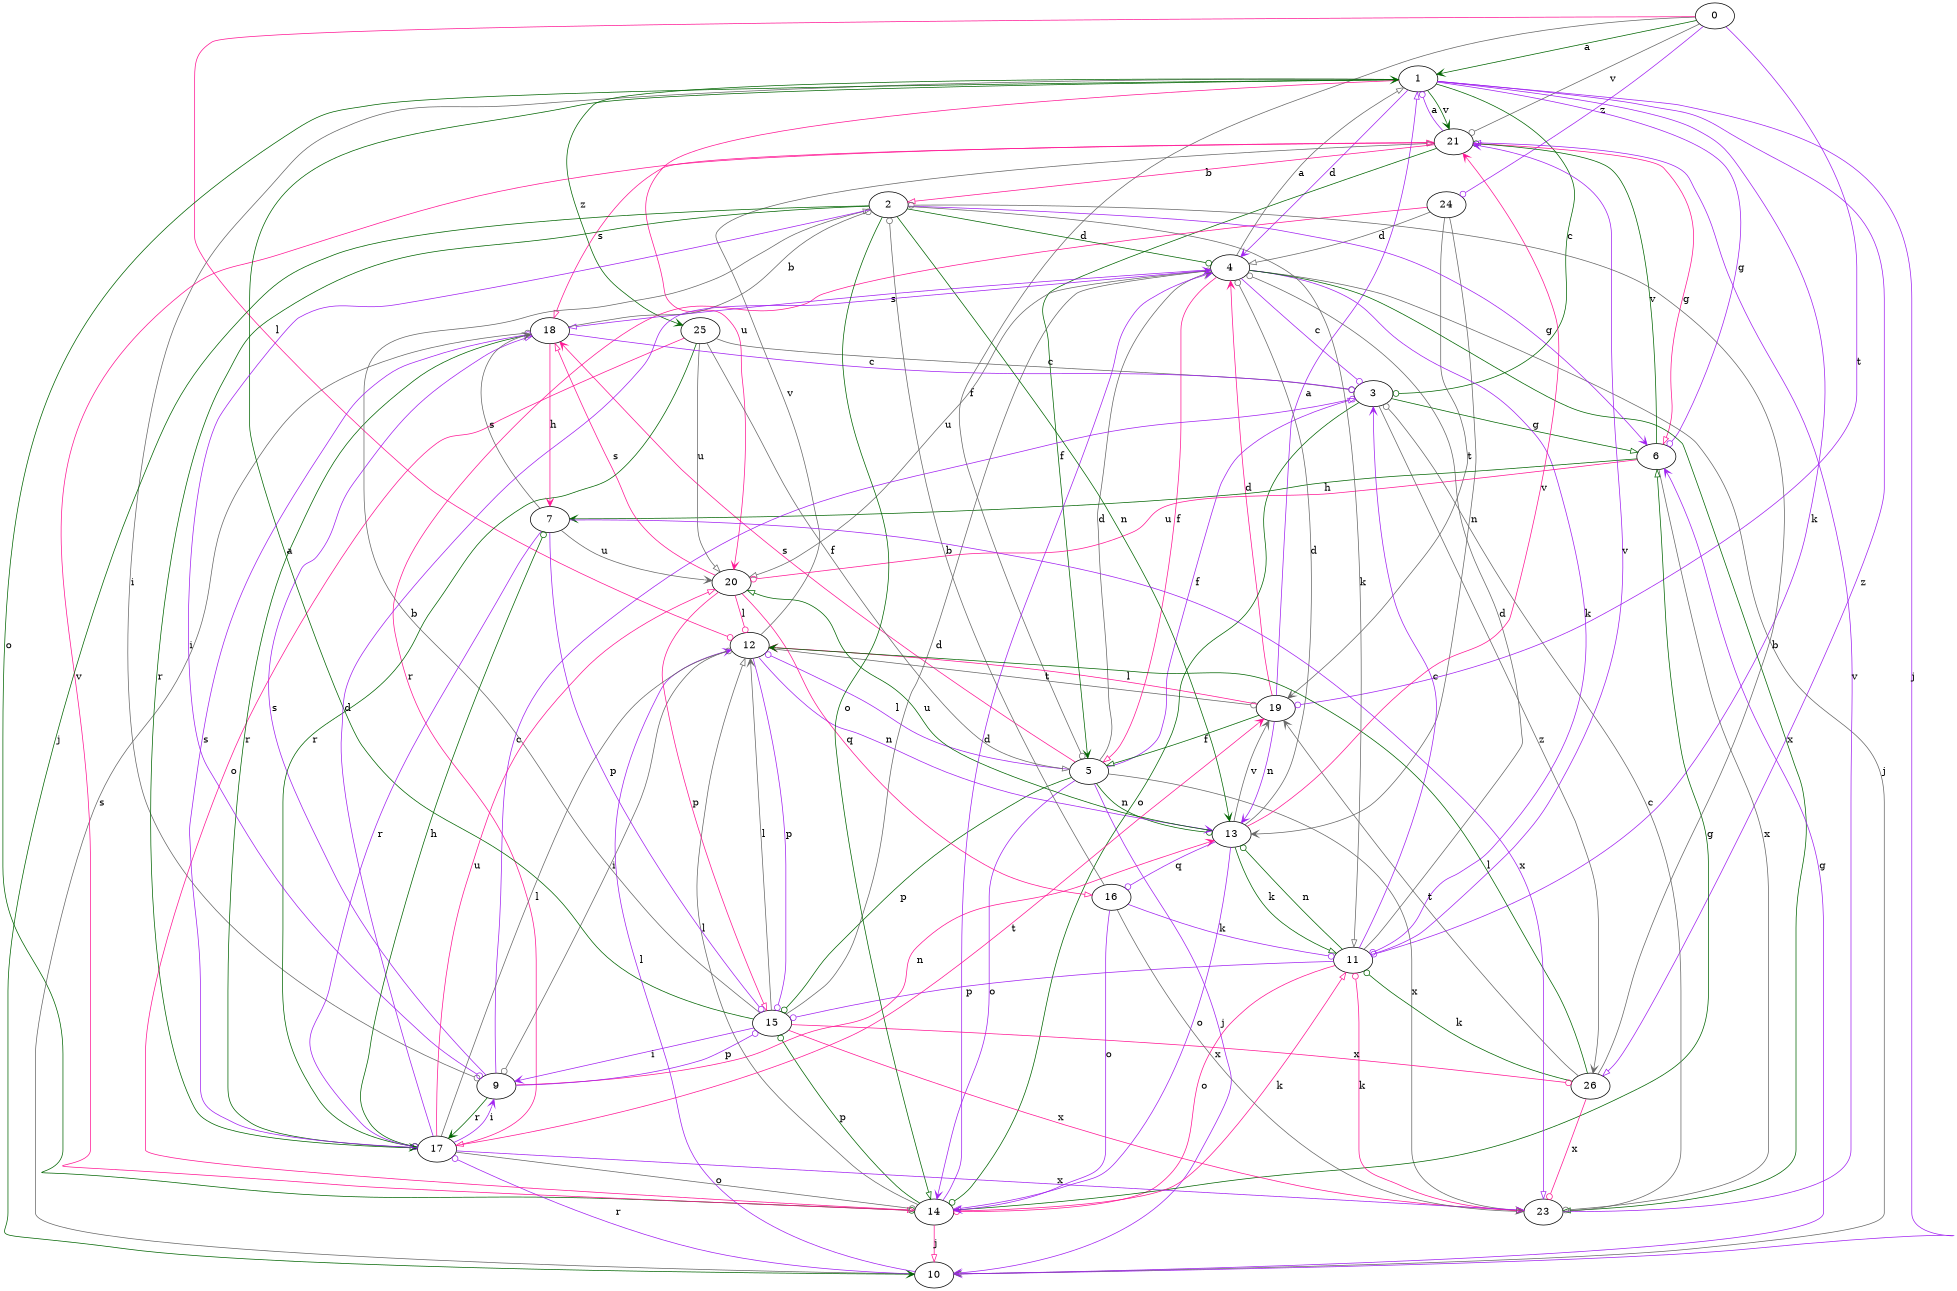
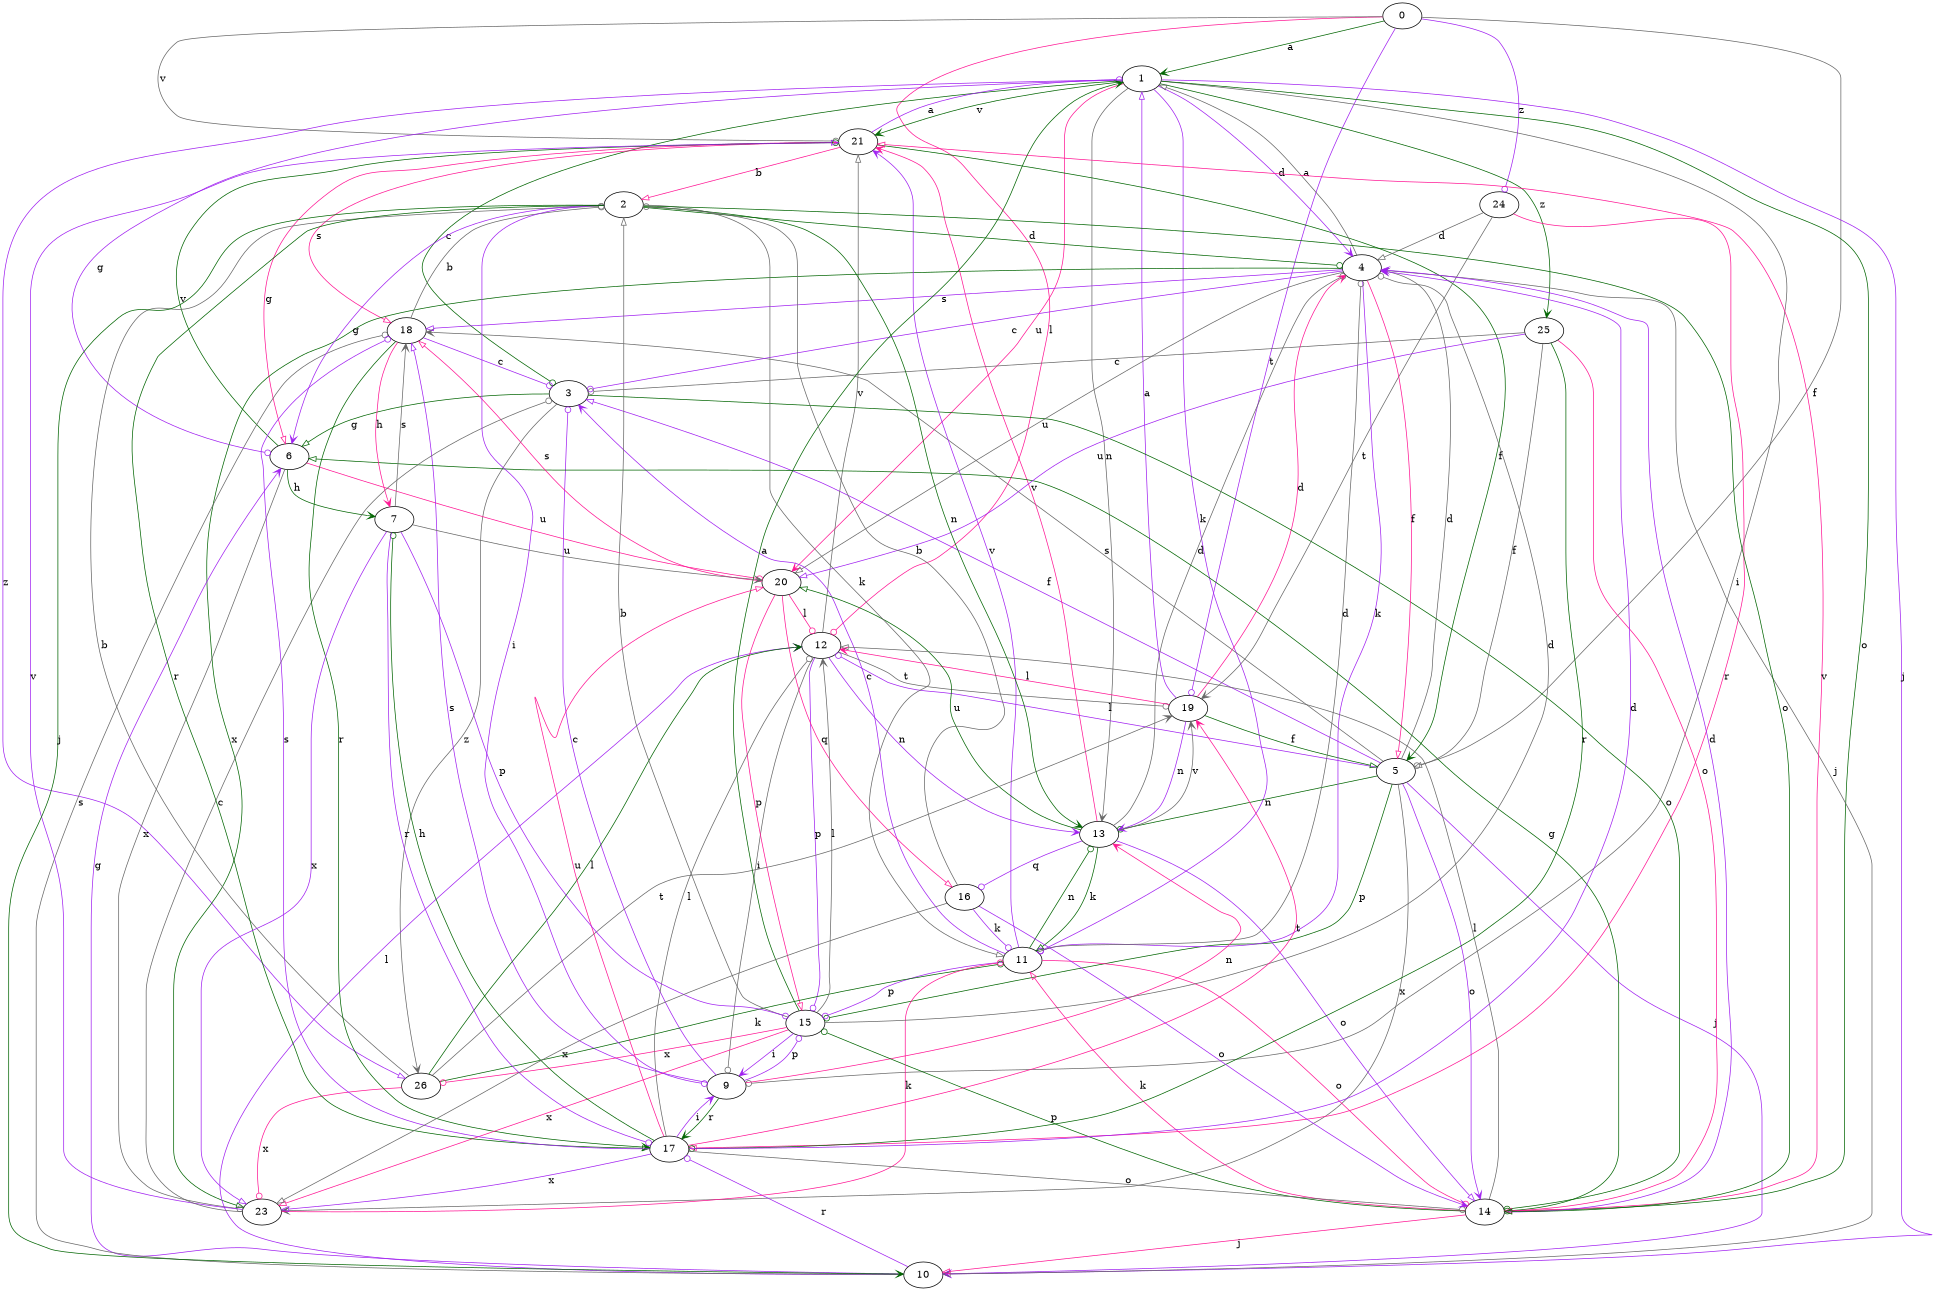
(698, 457) -> (1153, 422)
(1464, 563) -> (1102, 426)
(818, 583) -> (971, 457)
